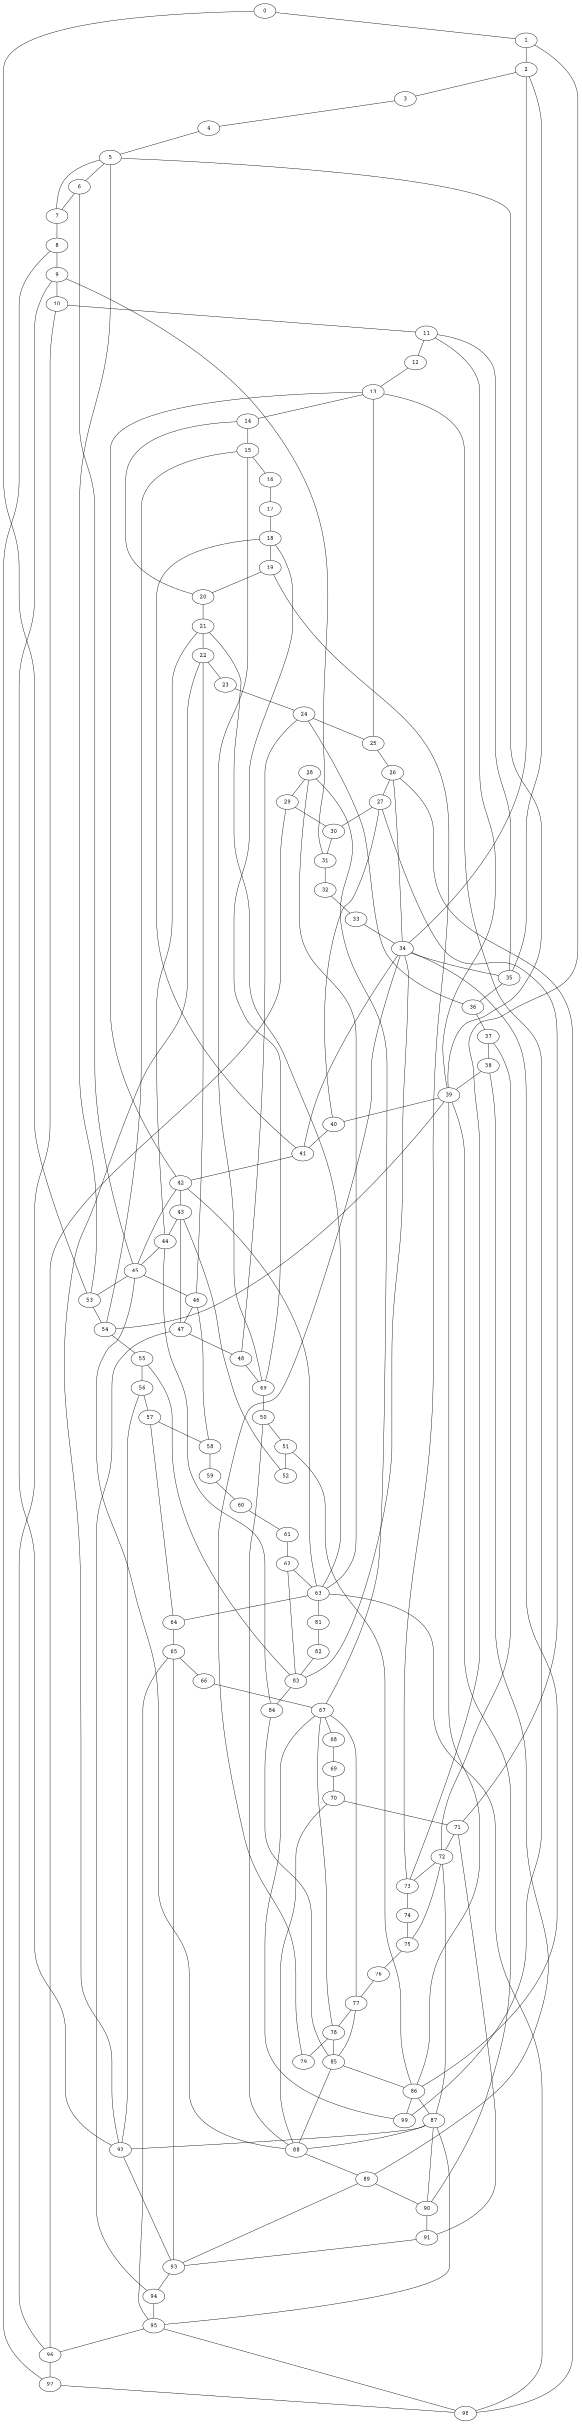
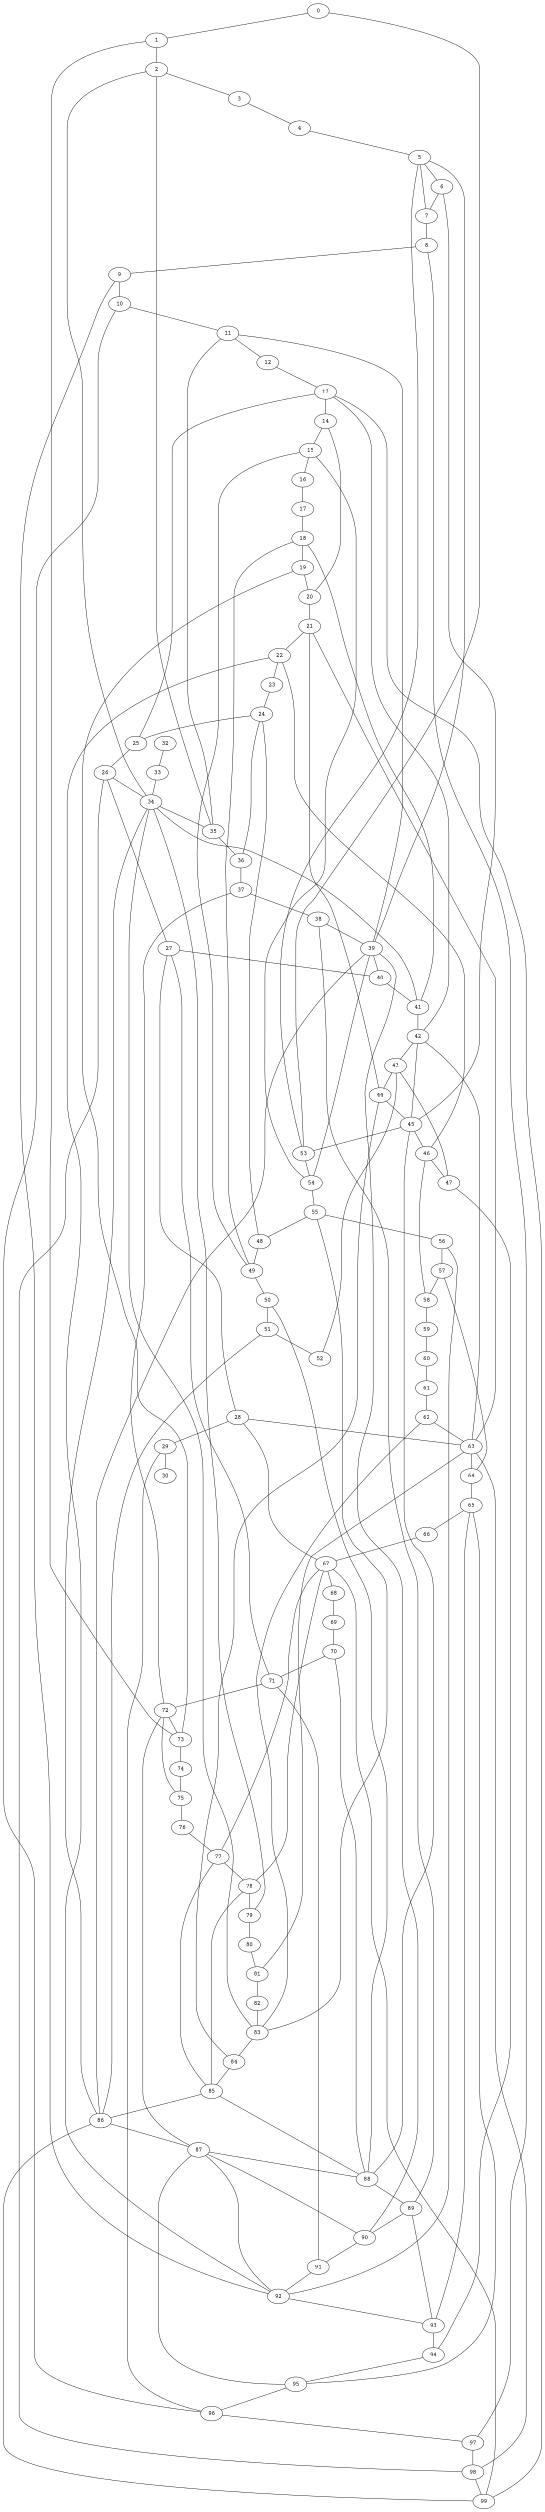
(356, 817) -> (160, 1196)
(325, 861) -> none
(211, 1344) -> (287, 1227)
none -> (249, 1945)
(300, 2253) -> (298, 2282)
(310, 2370) -> (478, 2487)
